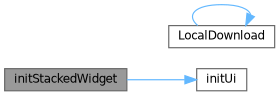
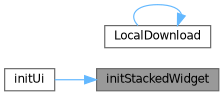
(156, 80) -> (70, 80)
